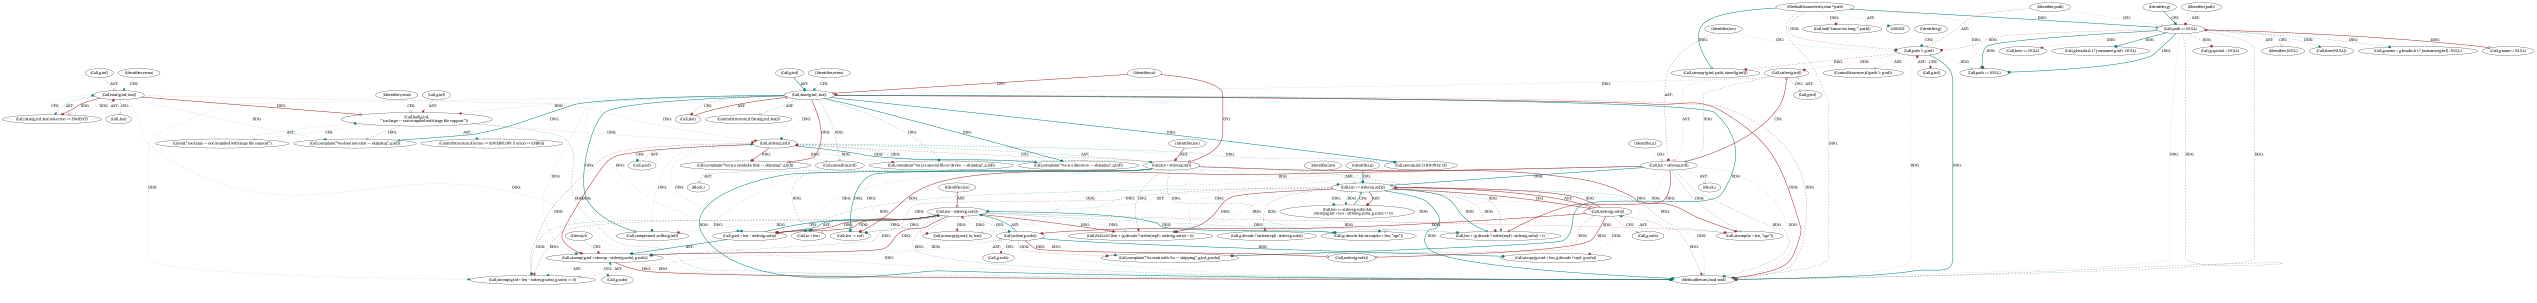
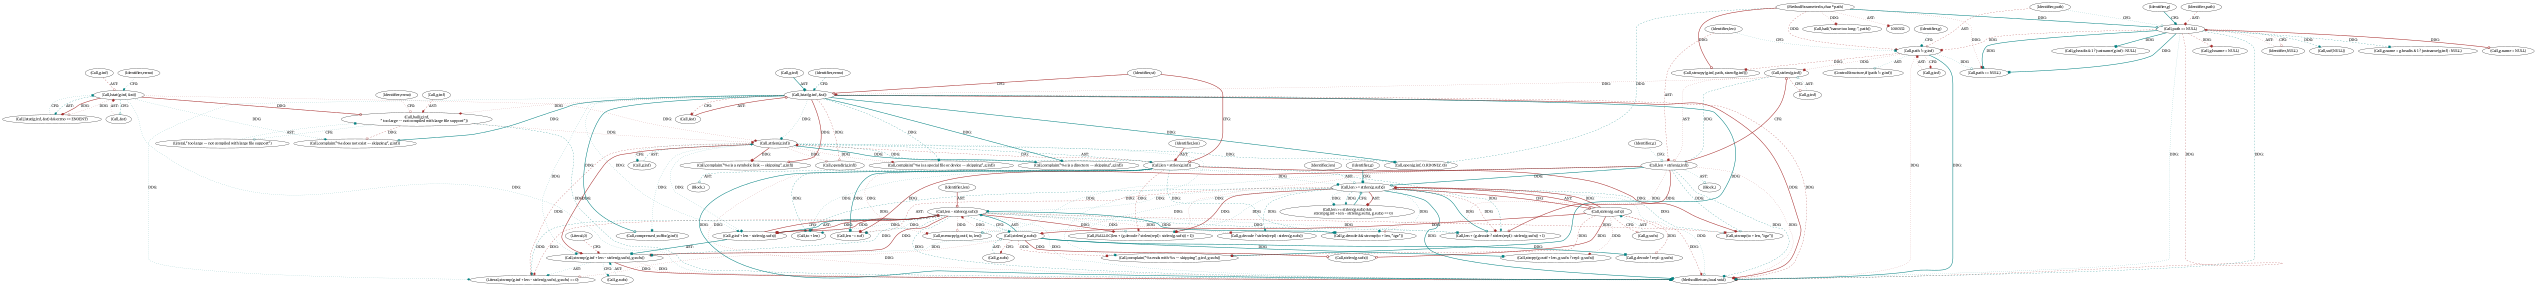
(1716, 17) -> (1716, 17)
(1859, 18) -> (1859, 18)
(2023, 51) -> none
(2220, 51) -> (2220, 51)
(2332, 51) -> (2332, 51)
(749, 119) -> none
(492, 144) -> none
(1829, 174) -> (1636, 93)
(1287, 196) -> (1287, 196)
(1161, 198) -> (1161, 198)
none -> (1157, 209)
(920, 212) -> (920, 212)
(803, 222) -> (1107, 222)
(807, 223) -> (816, 222)
(957, 223) -> (957, 223)
(881, 225) -> (881, 225)
(907, 225) -> (907, 225)
(605, 258) -> (605, 258)
(1556, 258) -> (1556, 258)
none -> (1649, 258)
(533, 280) -> (533, 280)
